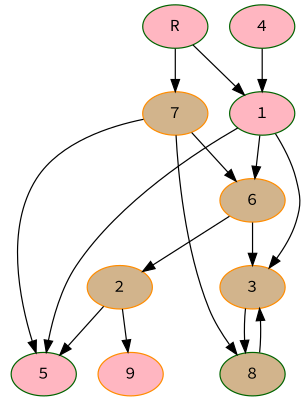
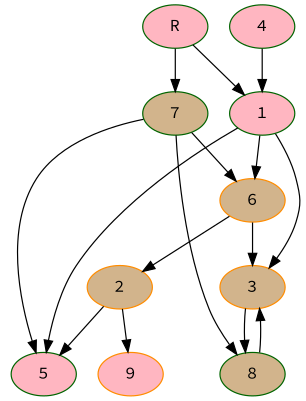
(175, 113) -> (175, 113)
